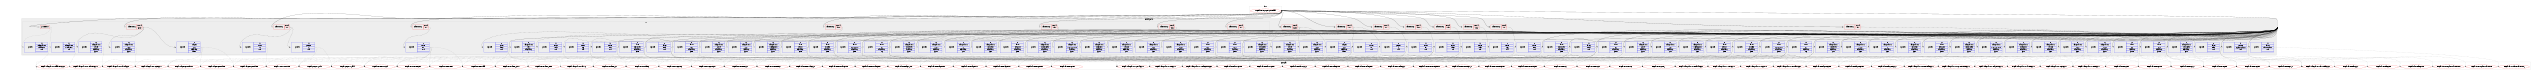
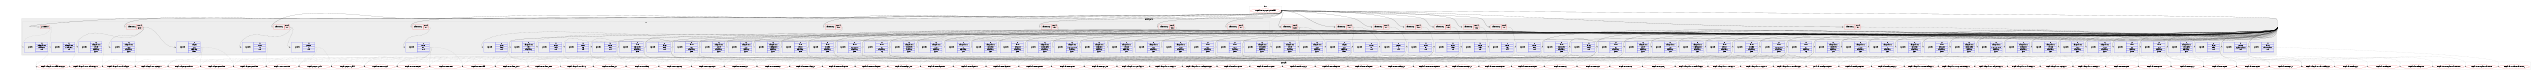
none -> (1100, 67)
(1396, 67) -> (1396, 67)
(1822, 67) -> (1822, 67)
(2121, 67) -> (2121, 67)
